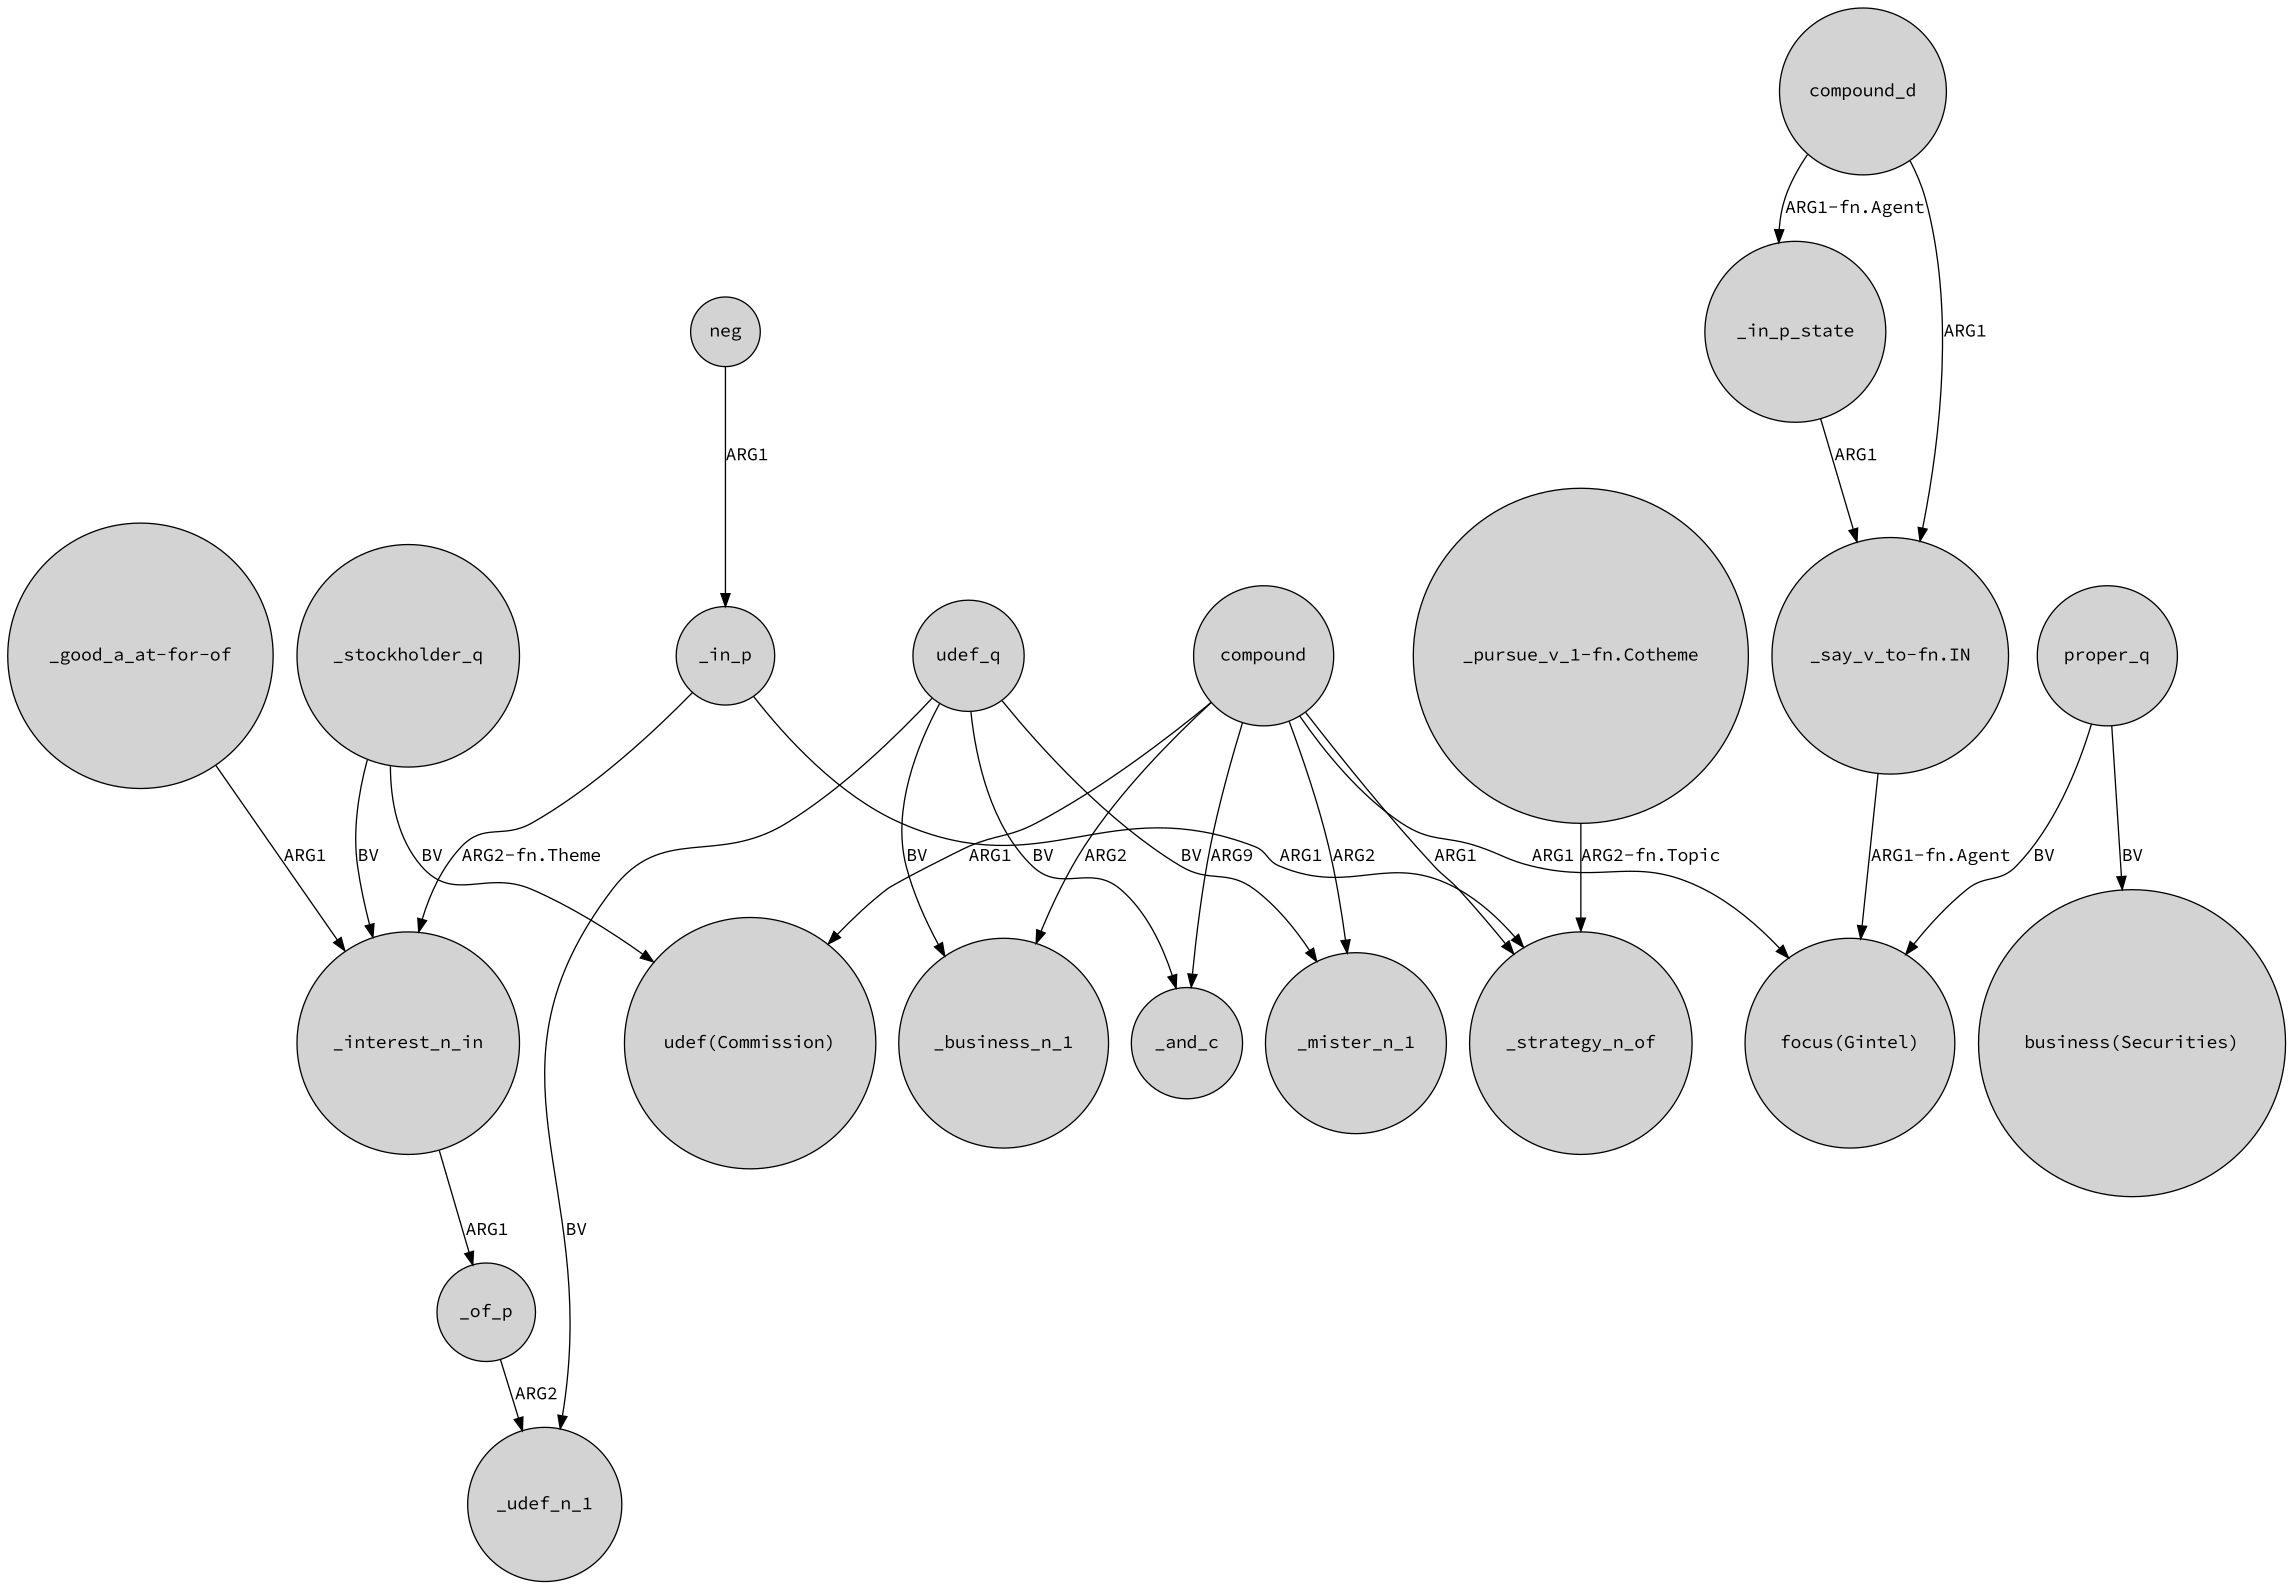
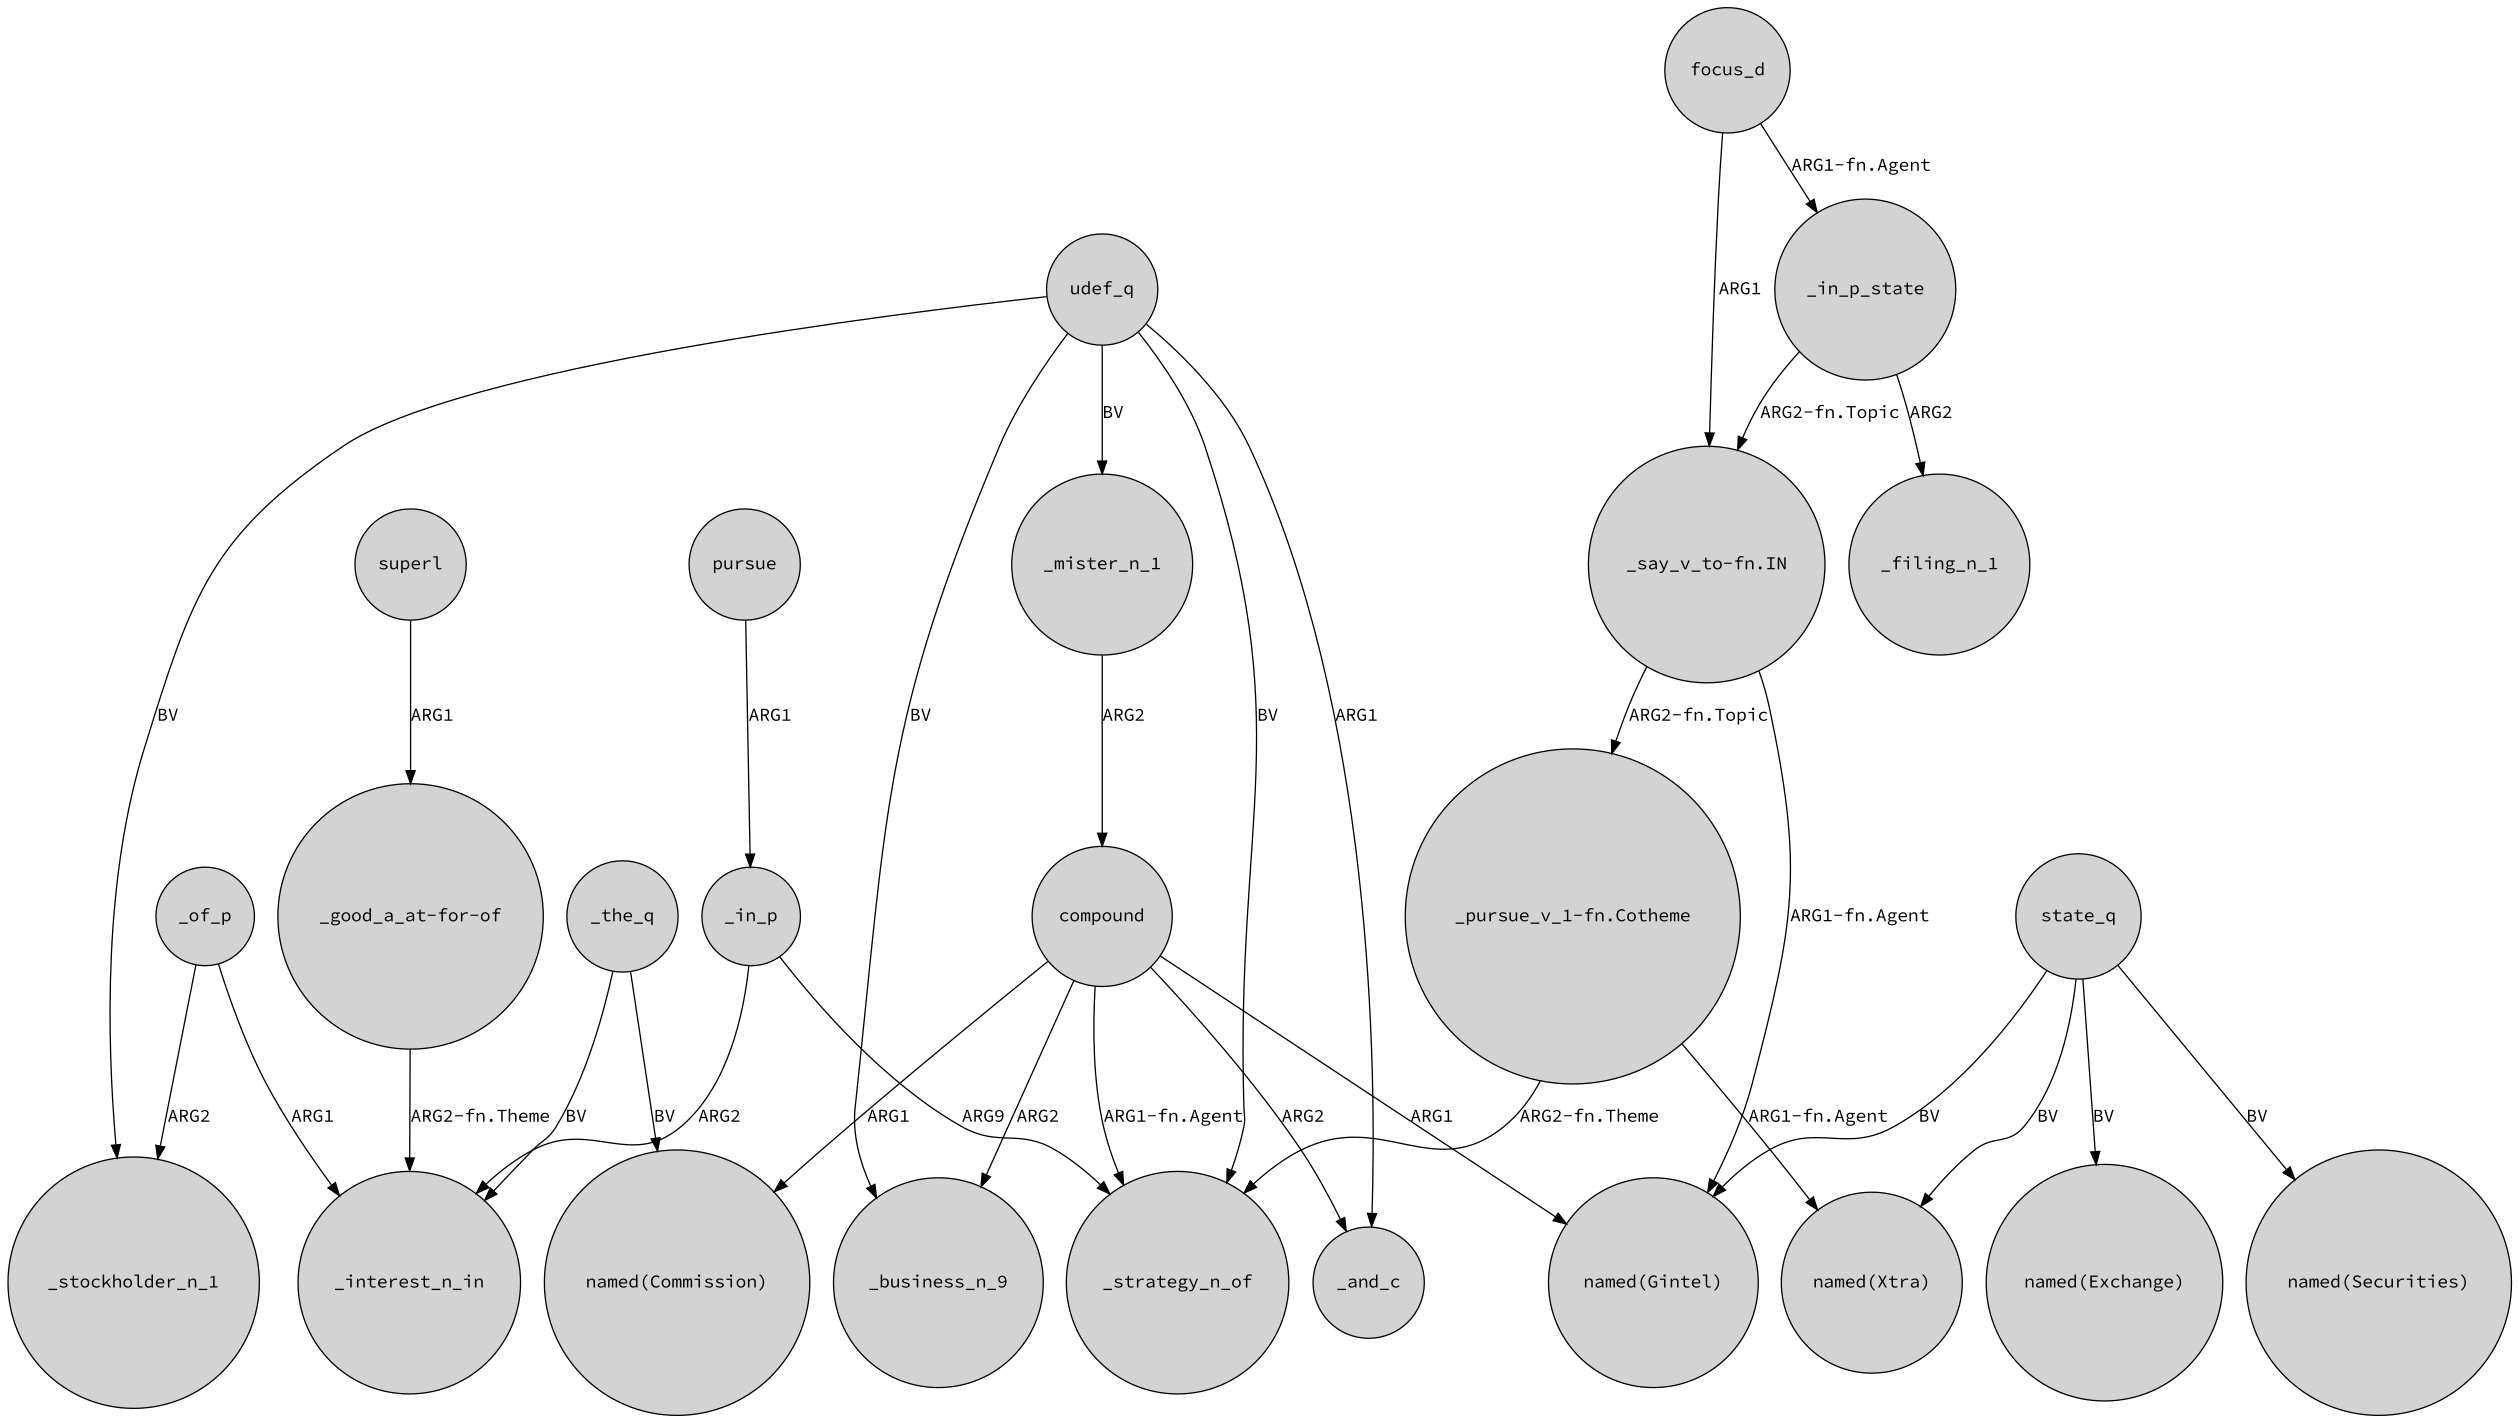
(1863, 91) -> (1727, 70)
(725, 332) -> (745, 565)
(1856, 455) -> (1830, 413)
none -> (411, 565)
none -> (1939, 565)
(408, 656) -> (622, 916)
(2107, 656) -> (2078, 916)
none -> (1630, 703)
none -> (1256, 740)
(1324, 829) -> (1102, 744)
(306, 856) -> (481, 1117)
(532, 856) -> (720, 1117)
(1043, 856) -> (1357, 716)
(1232, 856) -> (1304, 1117)
(1301, 856) -> (984, 1117)
(1456, 856) -> (1174, 1117)
(1651, 856) -> (1590, 1117)
(750, 1043) -> (677, 1283)
(1004, 1043) -> (938, 1283)
(1850, 1043) -> (1653, 1283)
(2132, 1043) -> (2379, 1283)
(454, 1201) -> (264, 1080)
none -> (1872, 1283)
none -> (2104, 1283)
(545, 1504) -> (134, 1283)
